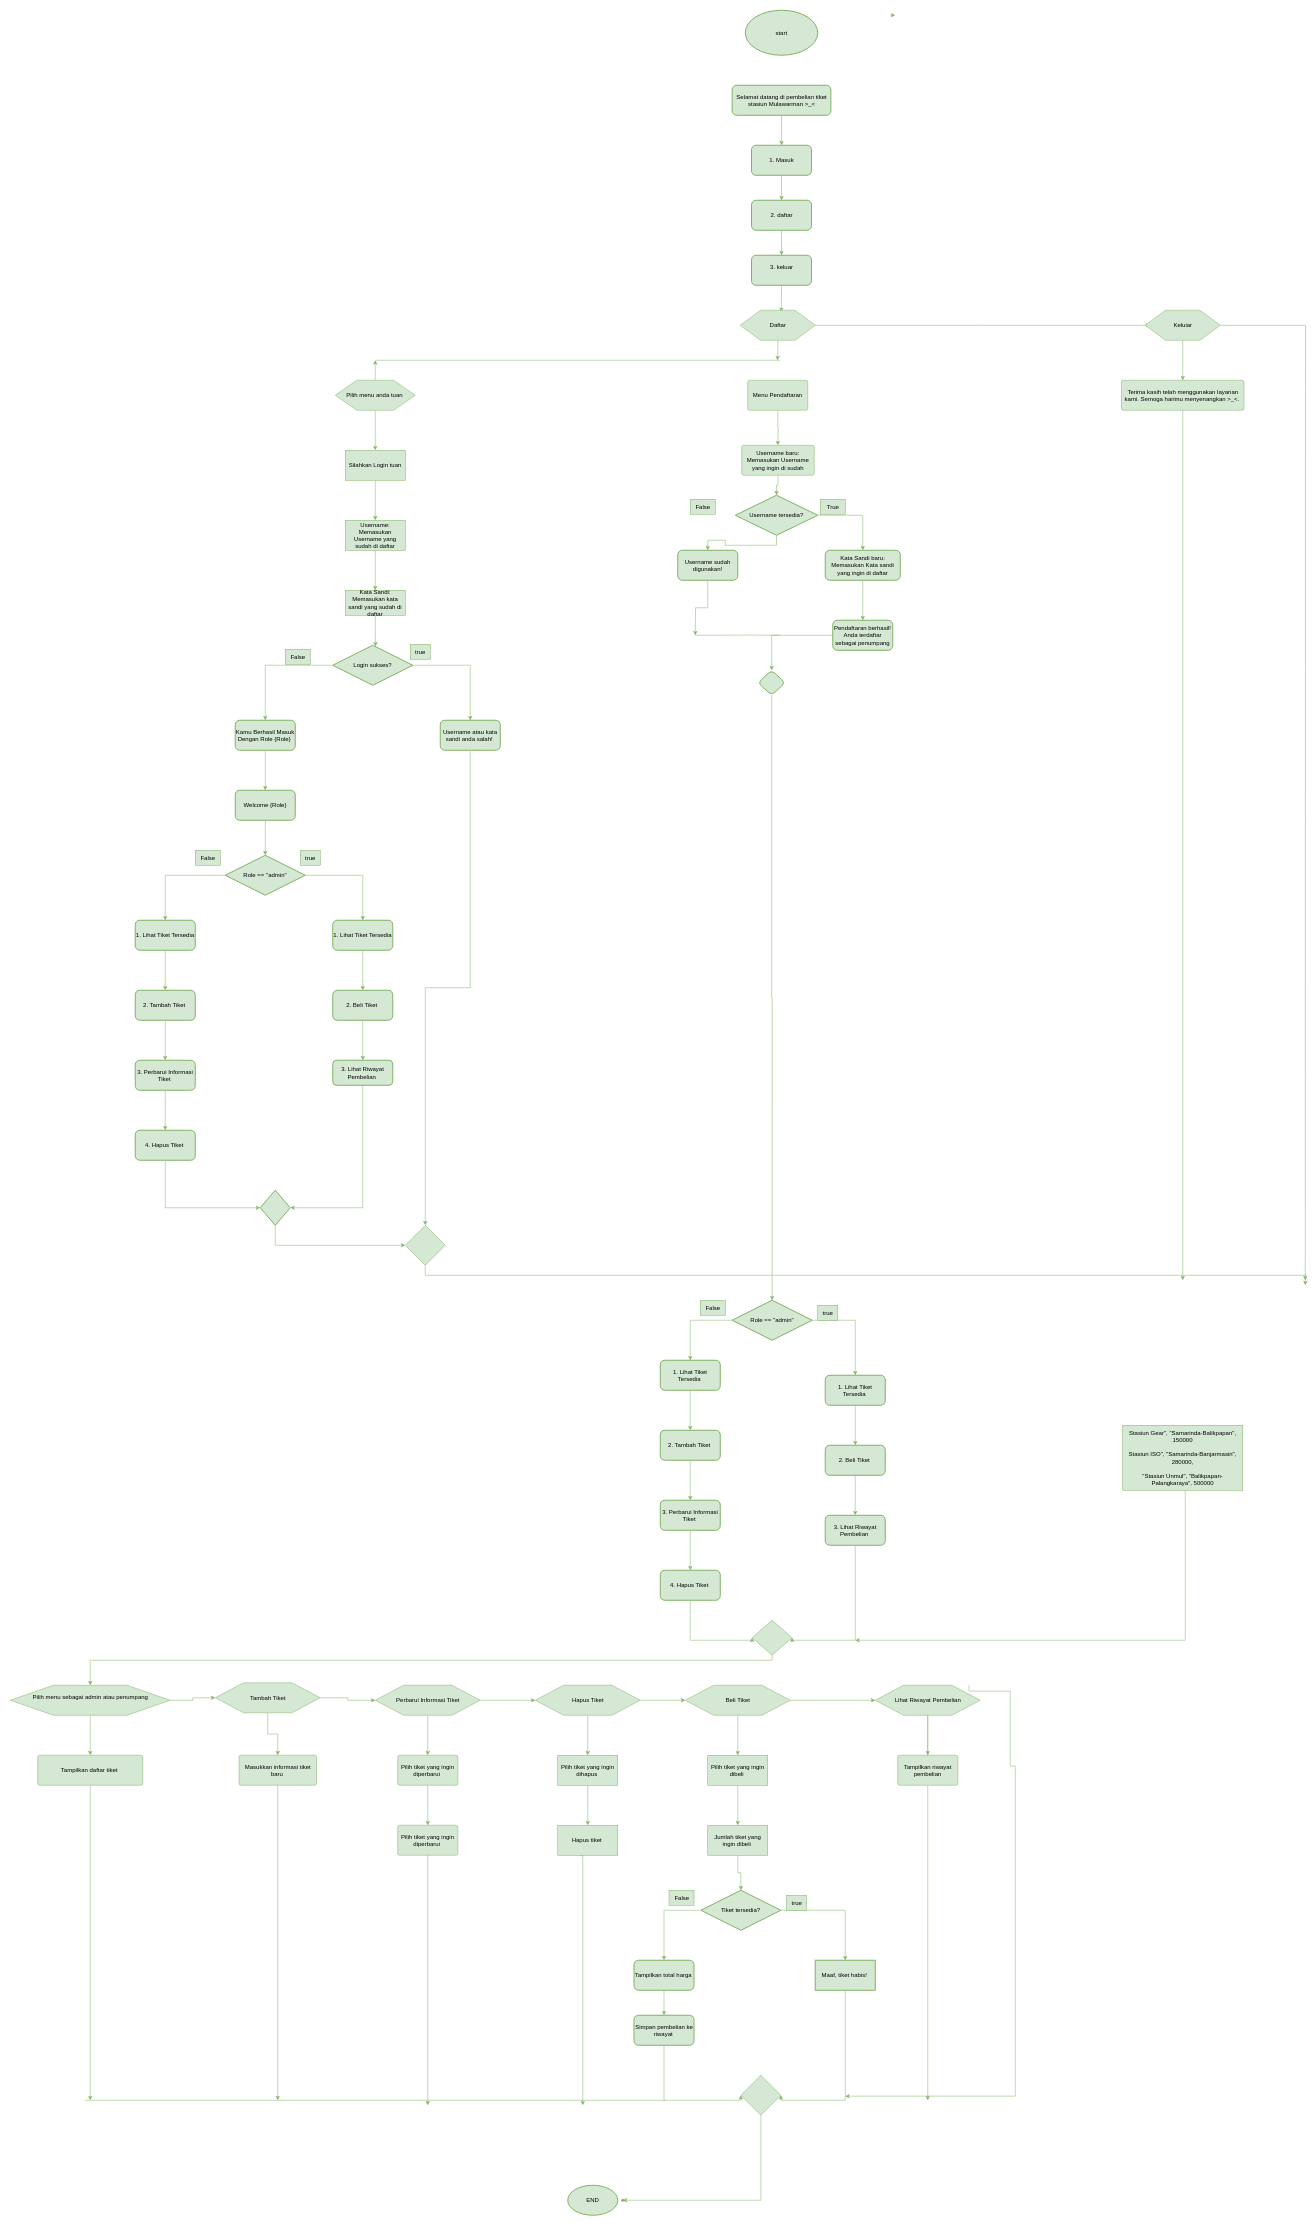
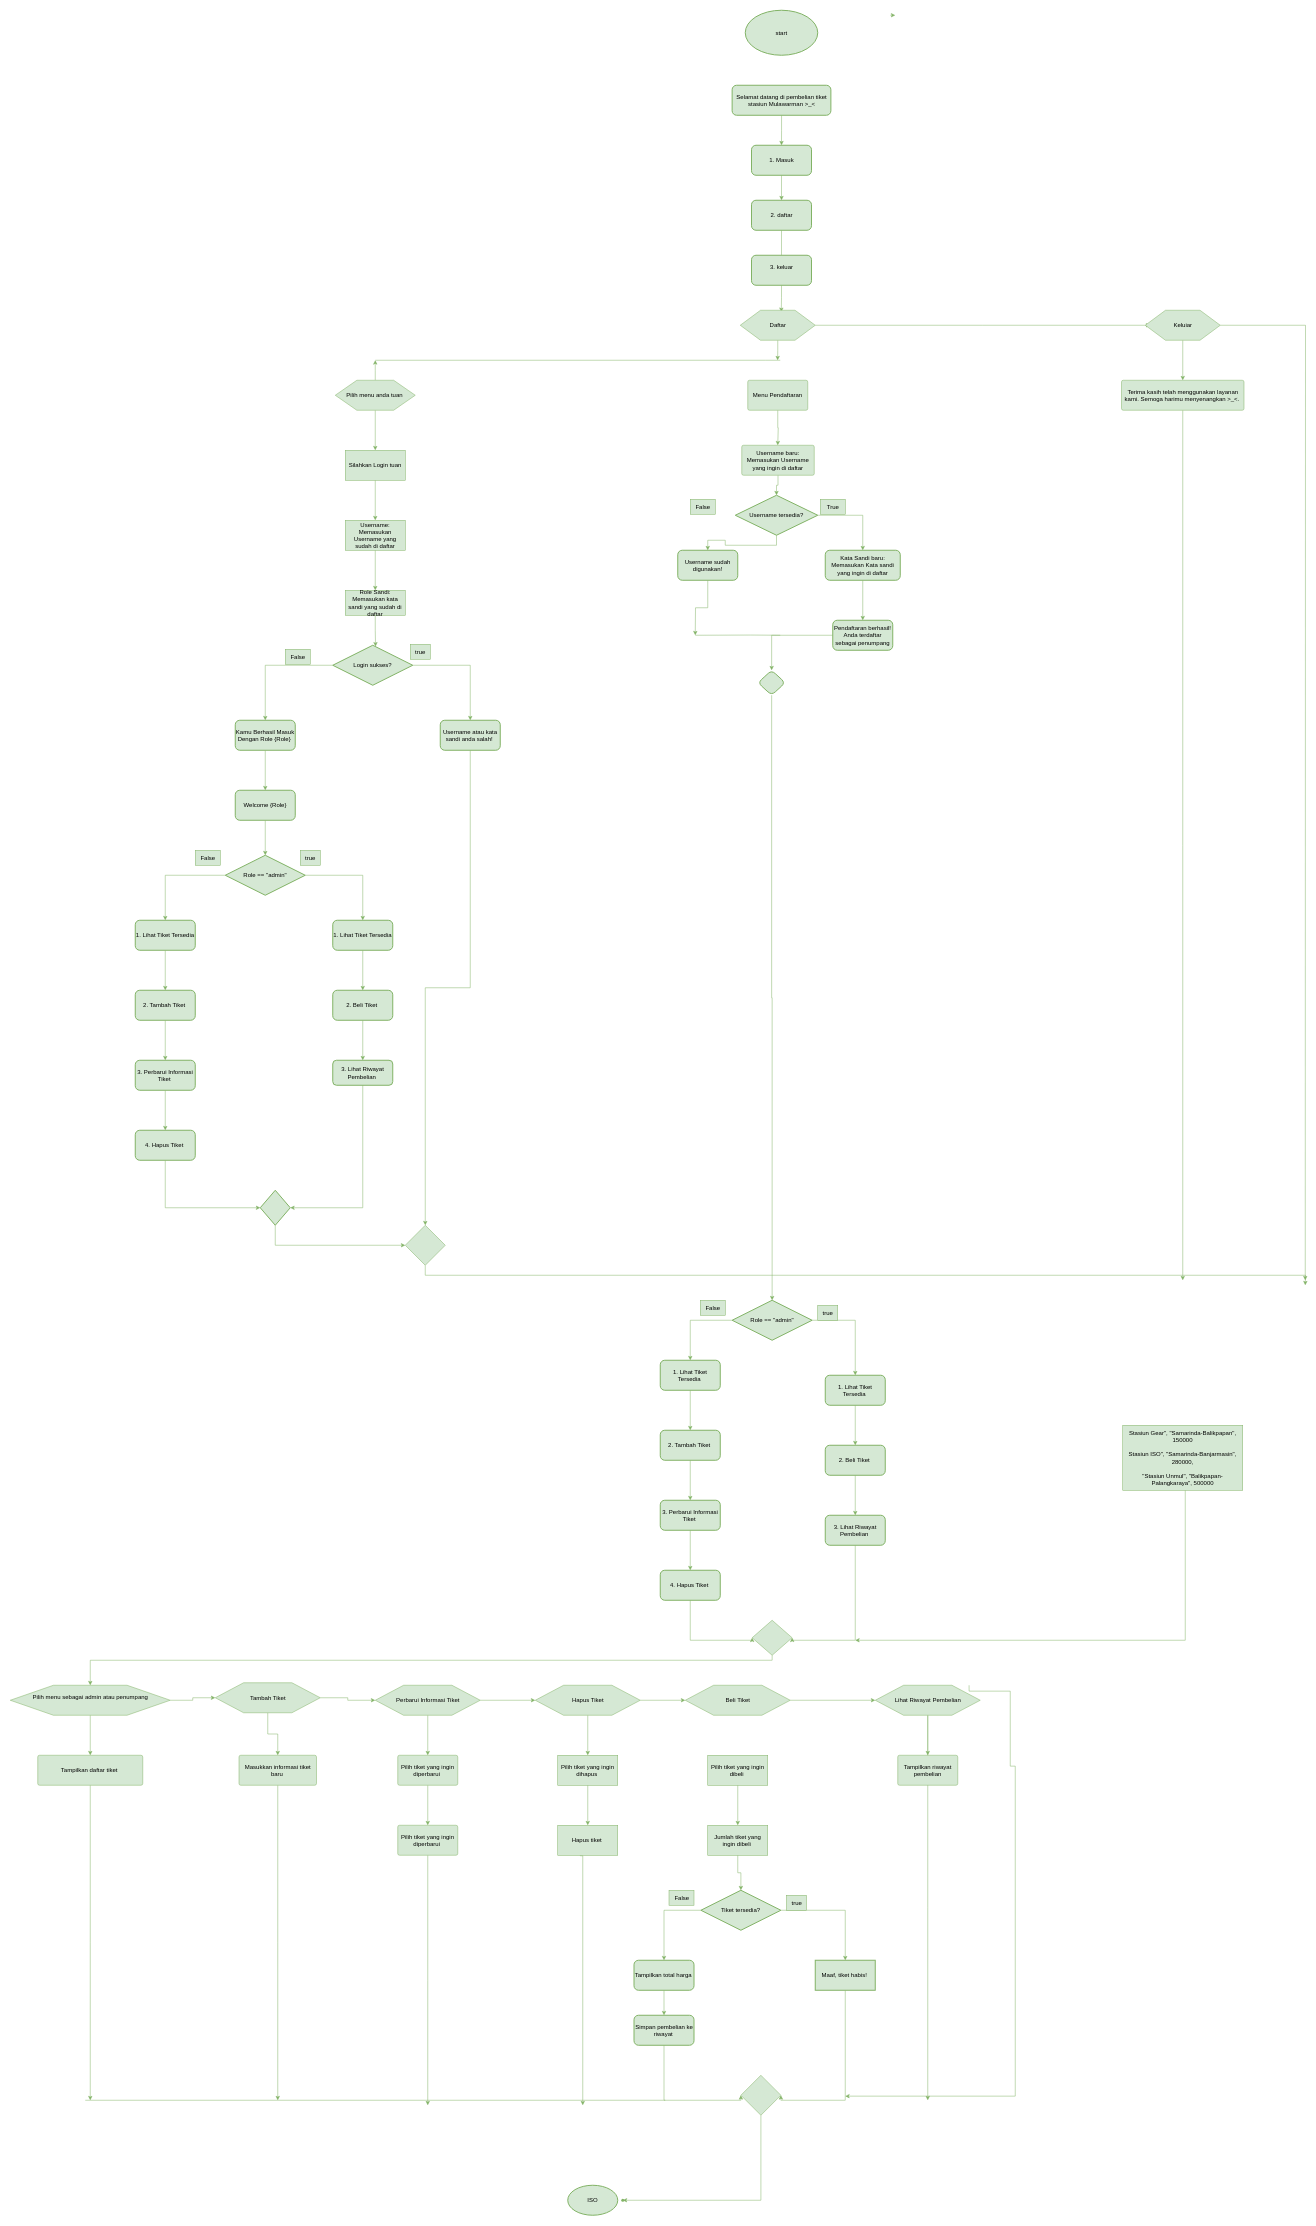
(782, 250) -> (782, 252)
(778, 460) -> (778, 460)
(375, 603) -> (375, 603)
(738, 1750) -> none
(593, 2200) -> (593, 2200)
